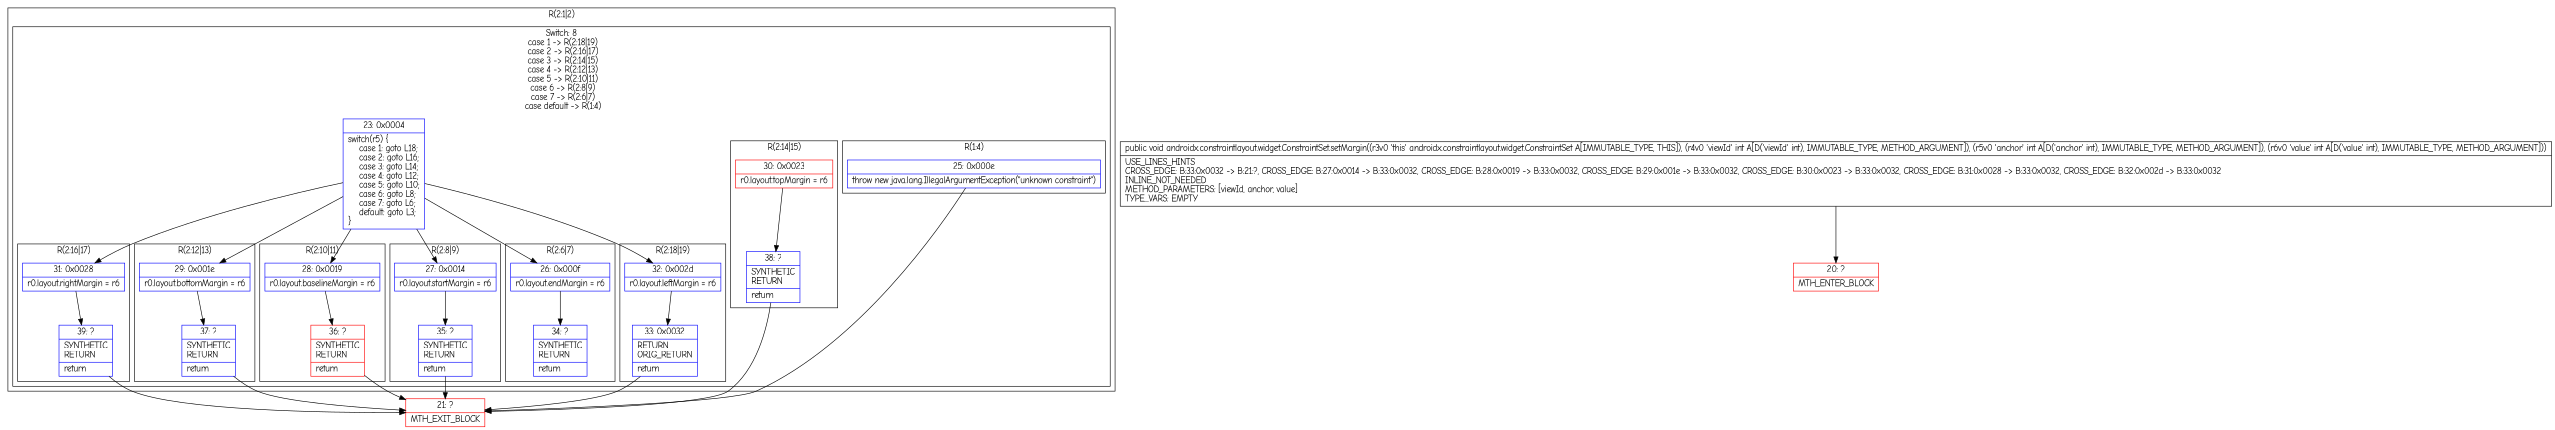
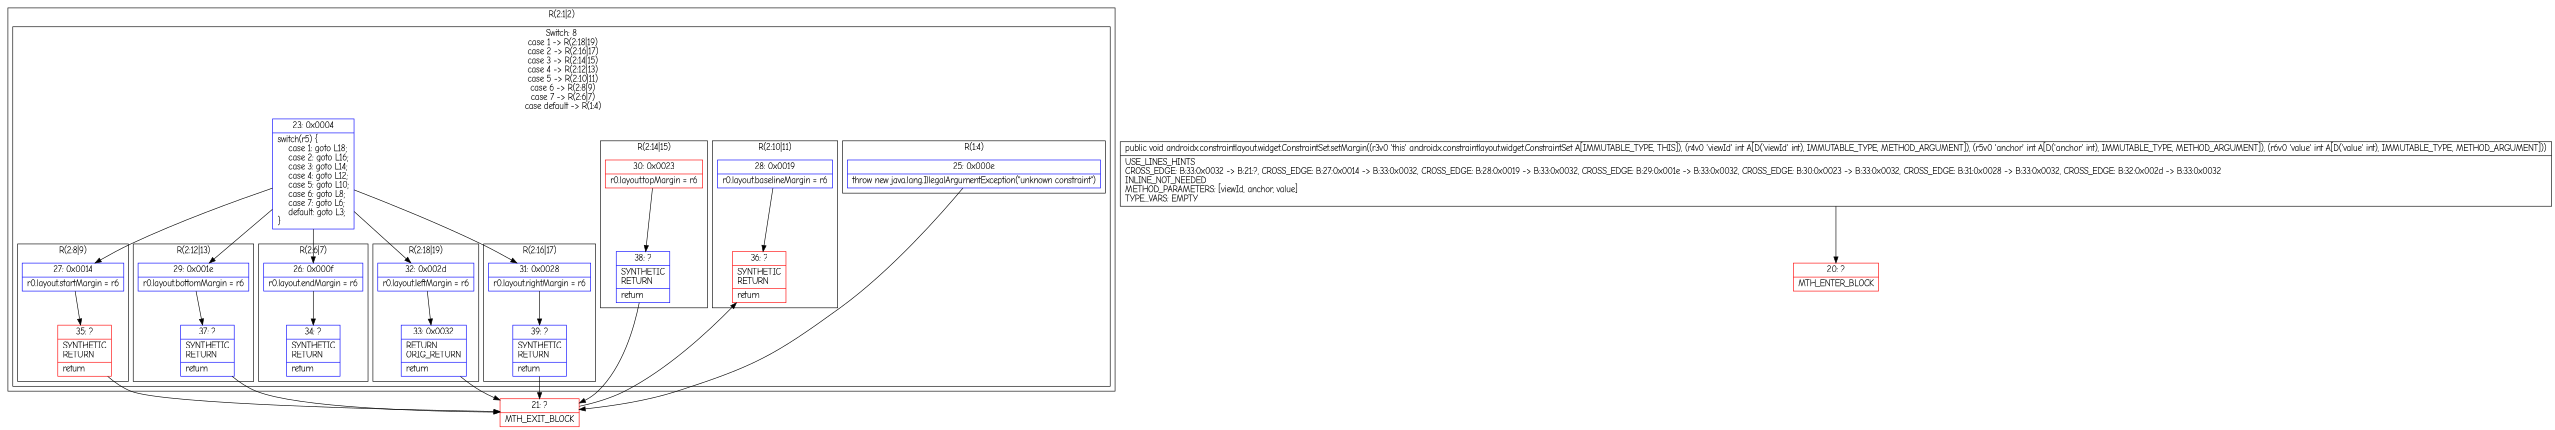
(345, 240) -> none
(445, 351) -> (85, 351)
(381, 388) -> (662, 368)
